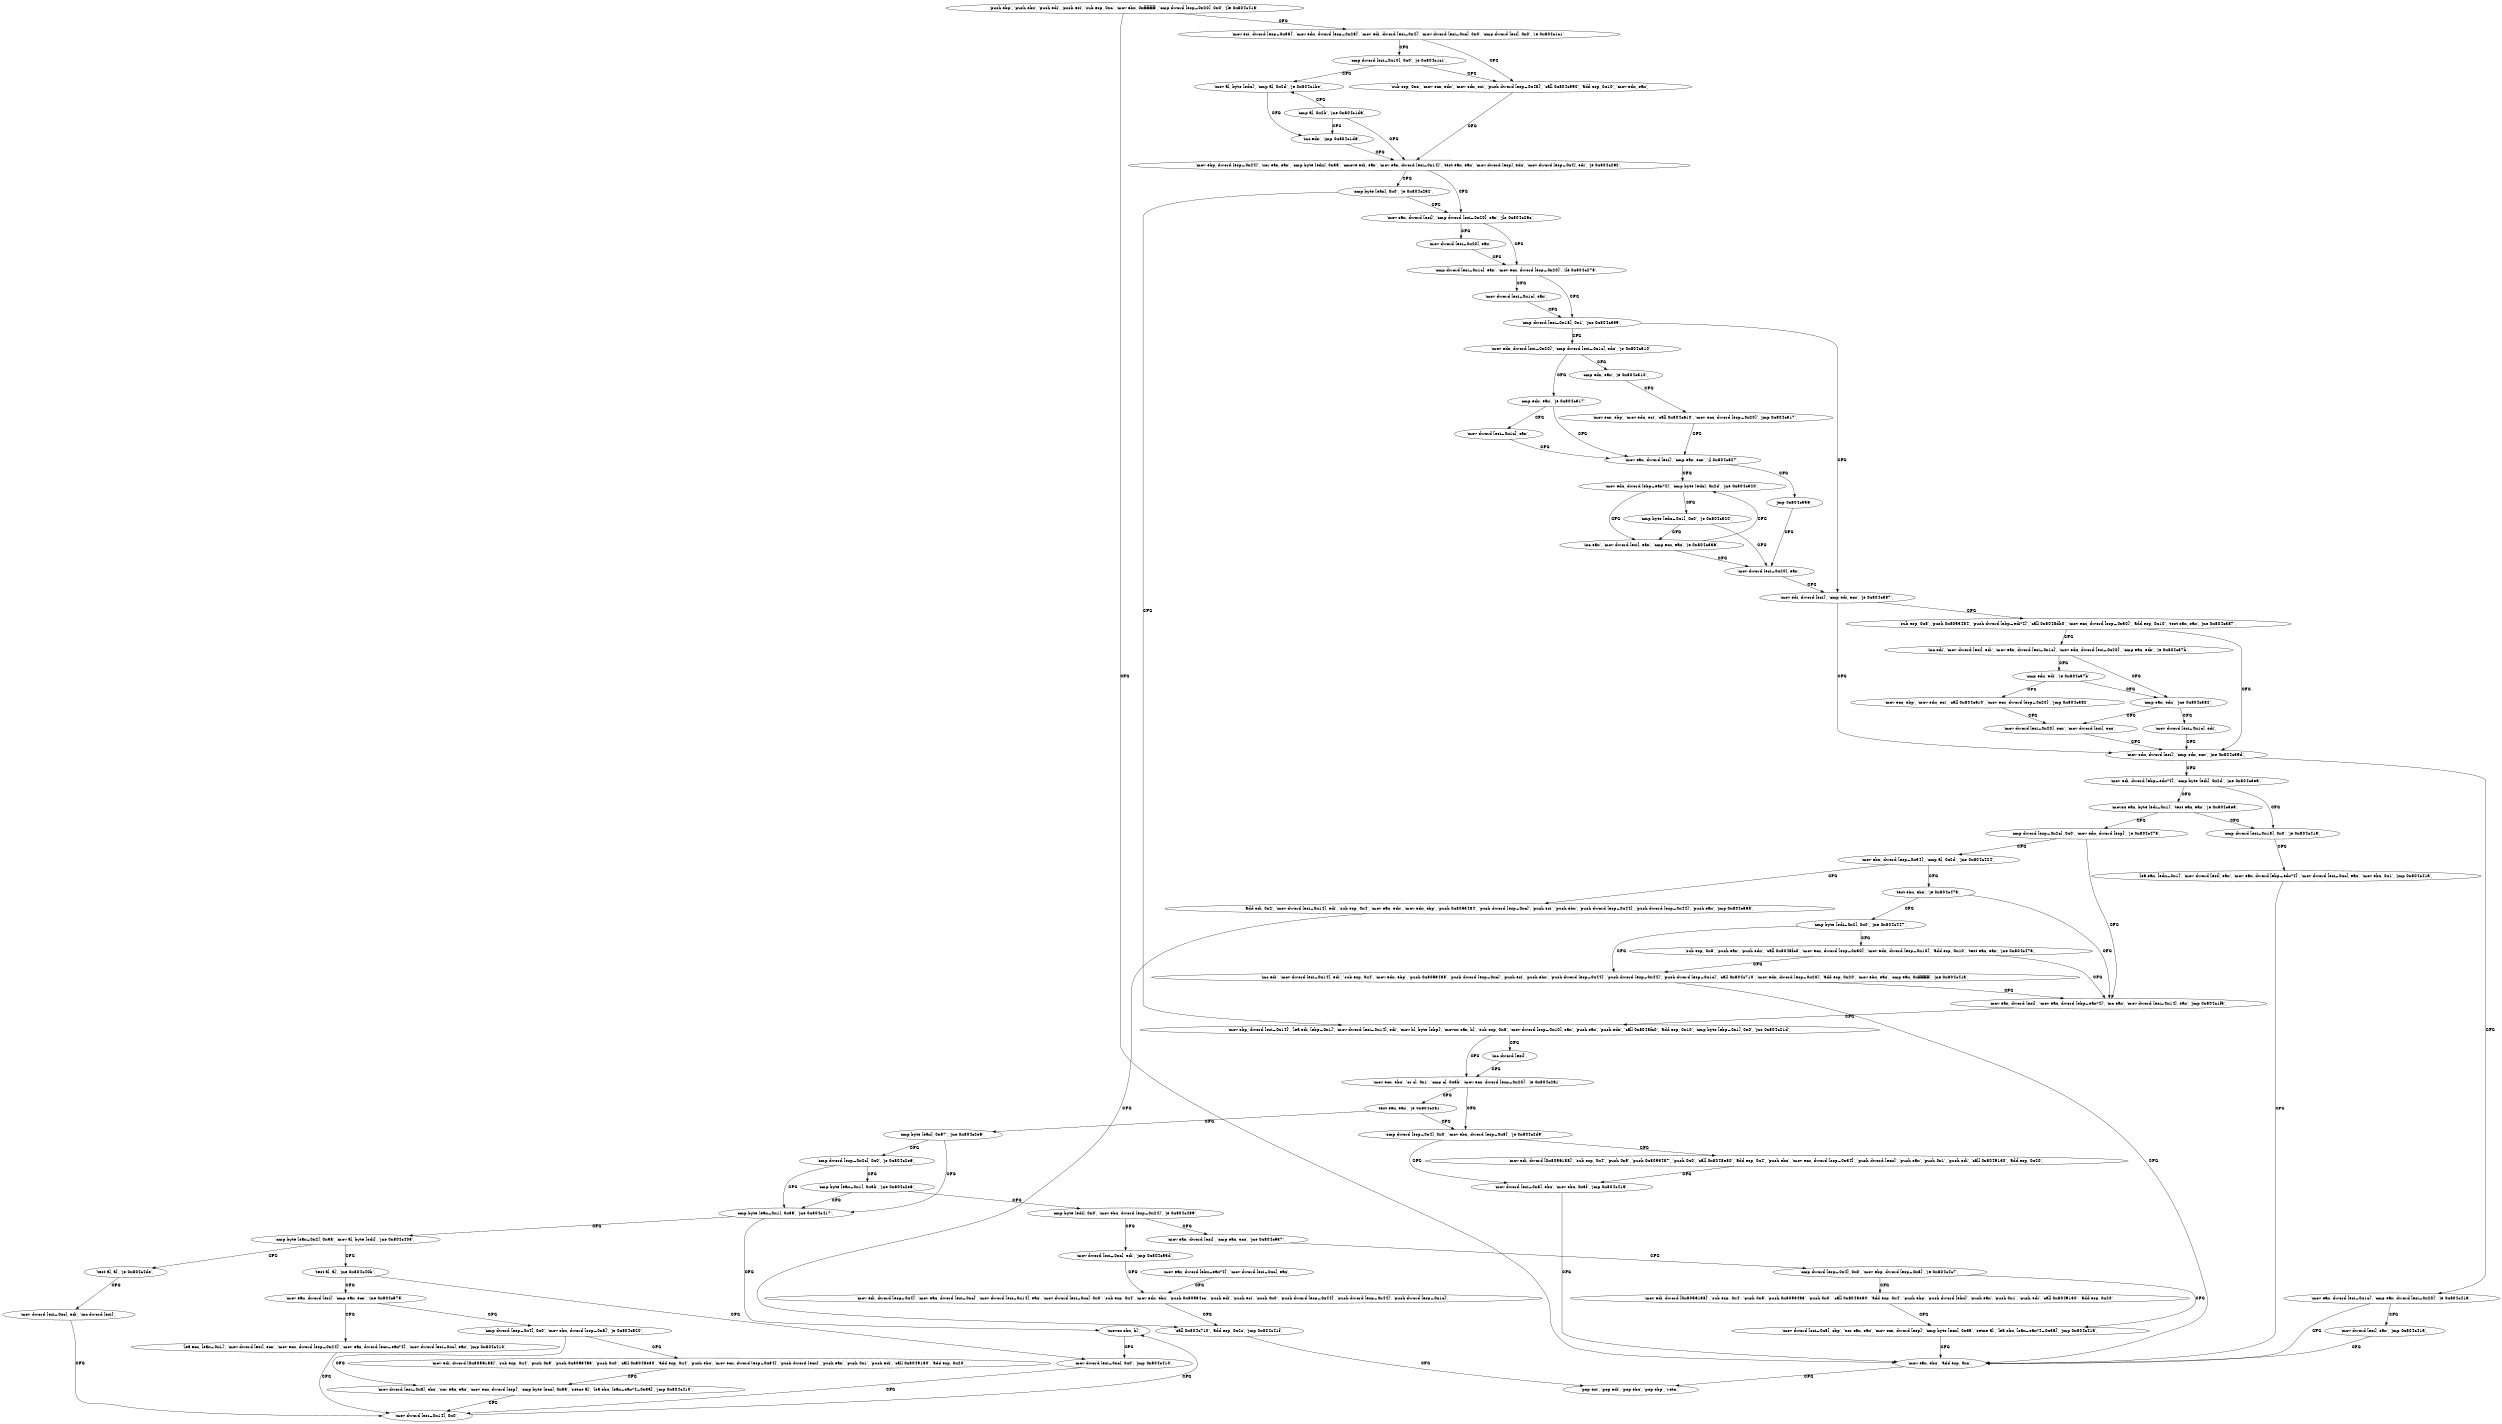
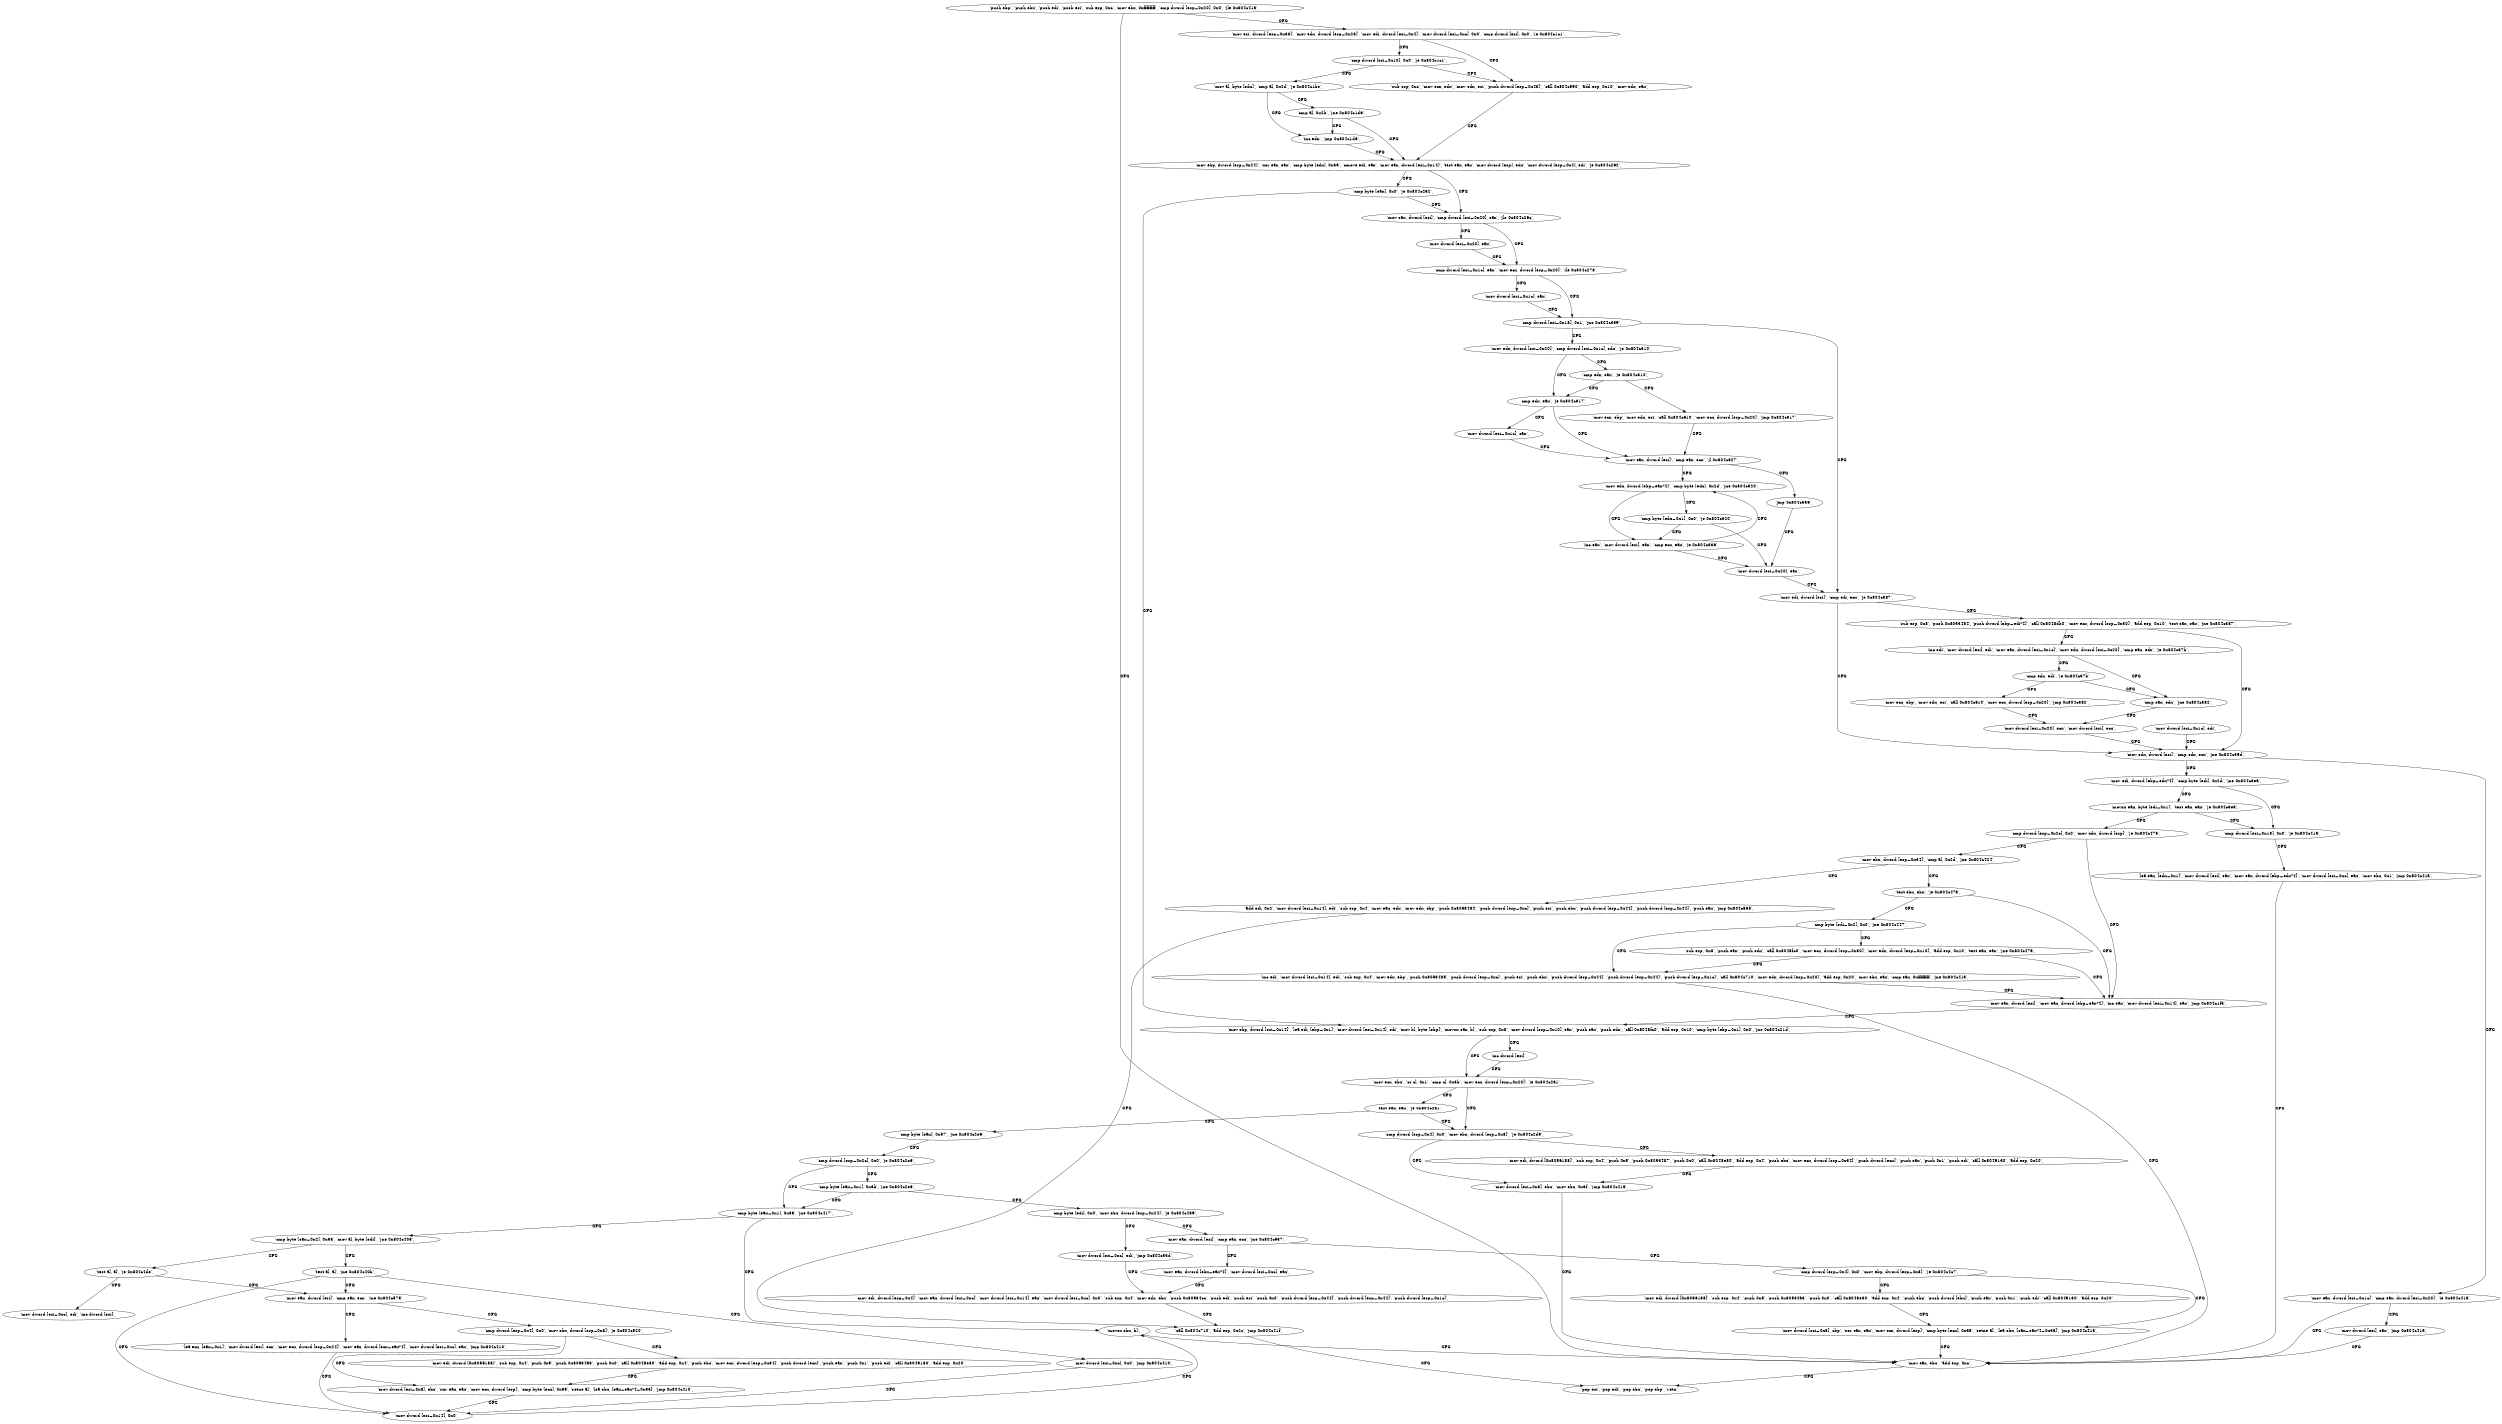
(1310, 99) -> (1294, 101)
none -> (1586, 388)
(2182, 714) -> none
(924, 1201) -> none
none -> (1227, 1254)
none -> (230, 1285)
(1124, 1346) -> (1517, 1354)
(188, 1412) -> (137, 1367)
